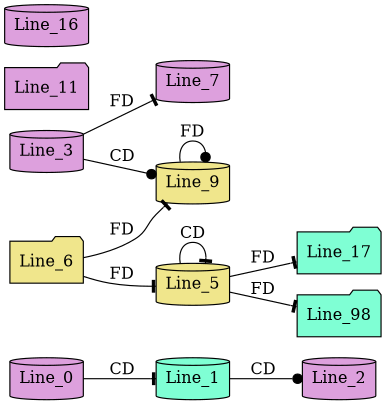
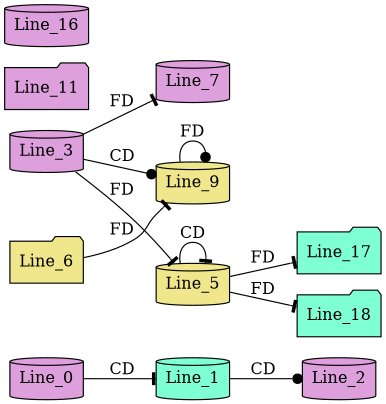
(116, 284) -> (125, 212)
(339, 316) -> (339, 316)
